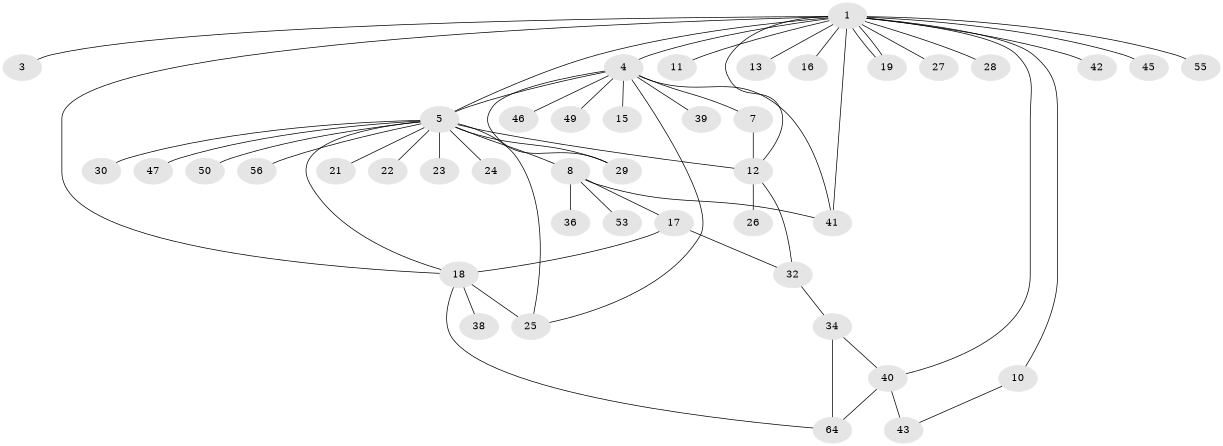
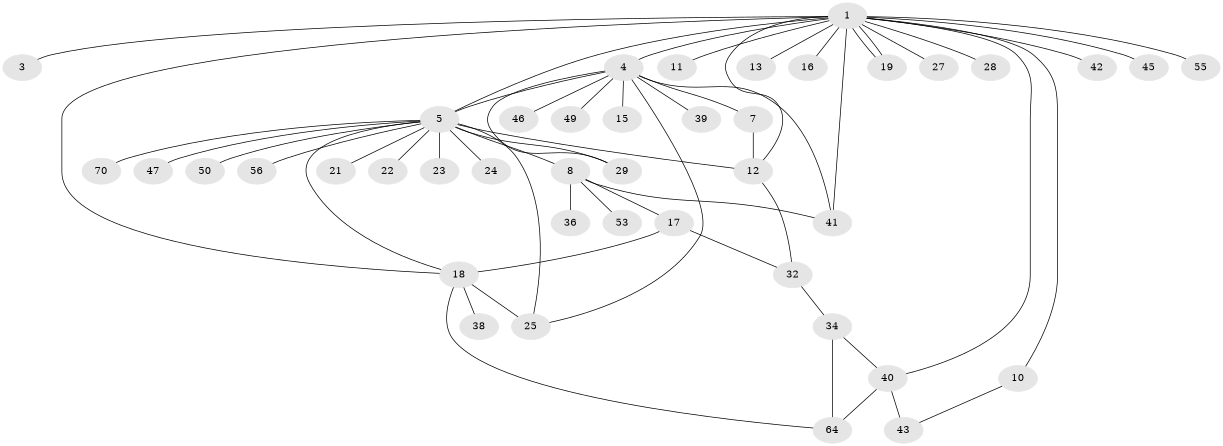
(101, 171) -> (101, 171)
(753, 223) -> none
